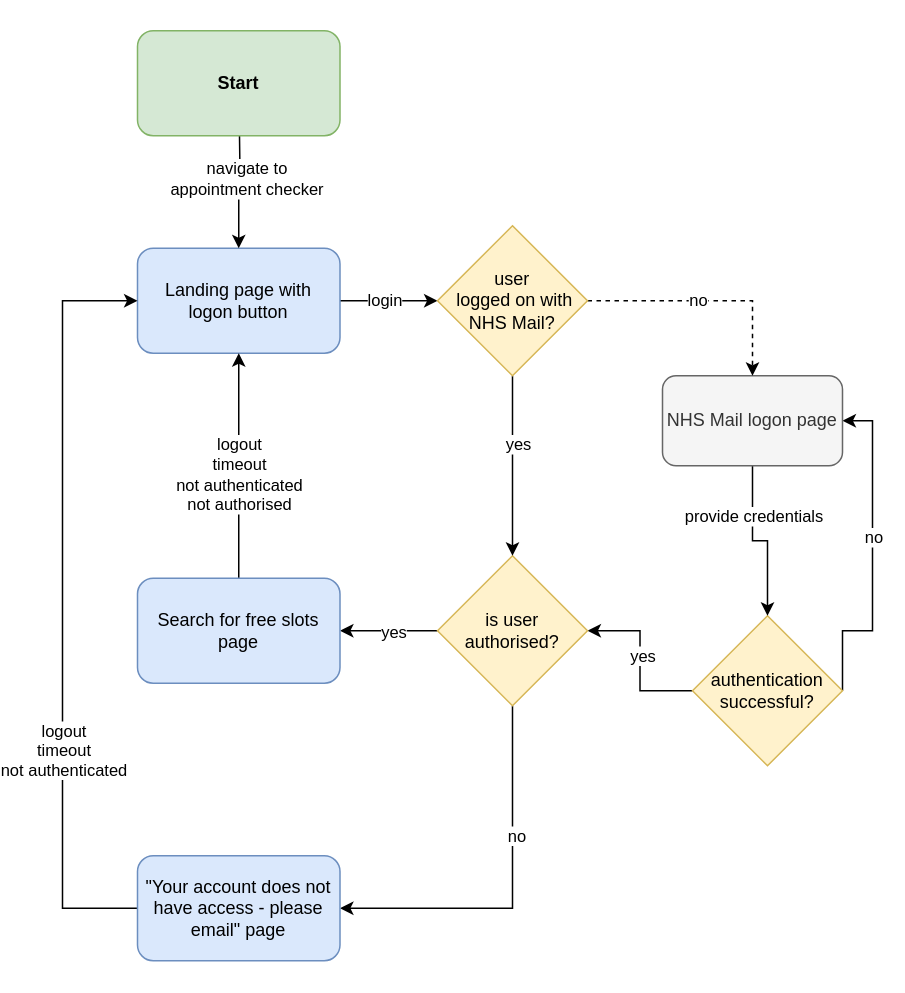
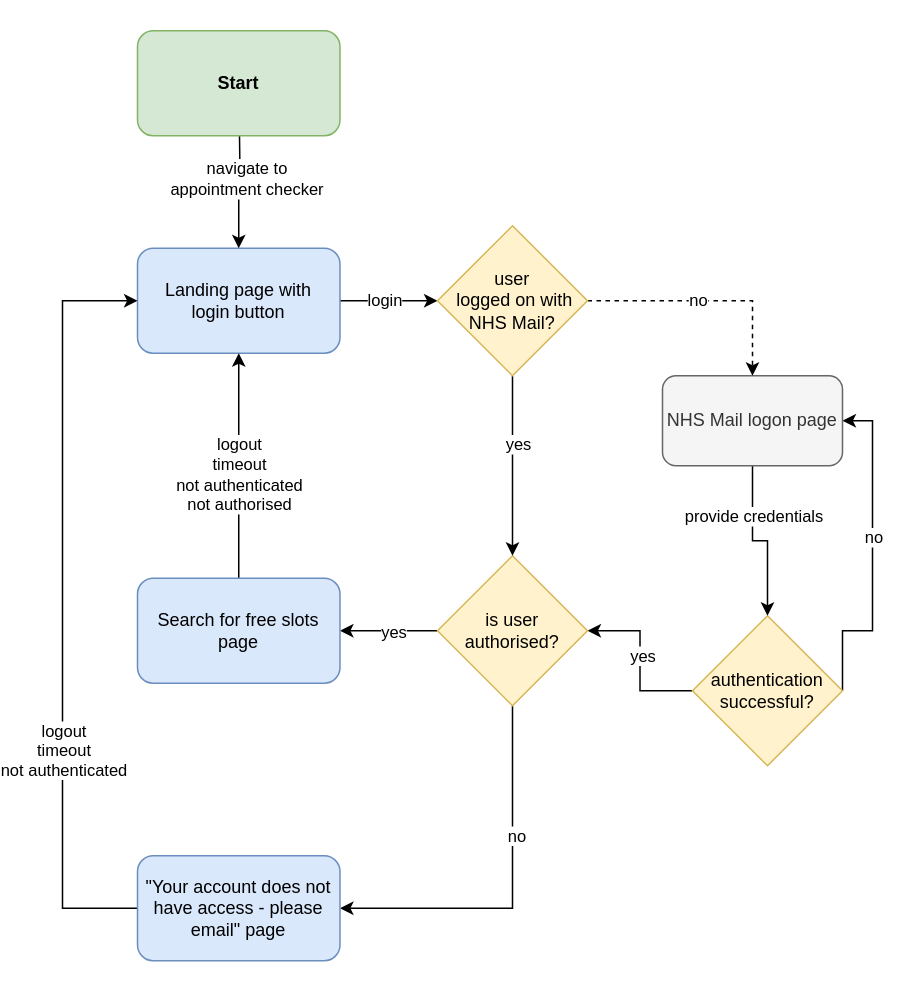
(239, 301) -> (239, 301)
